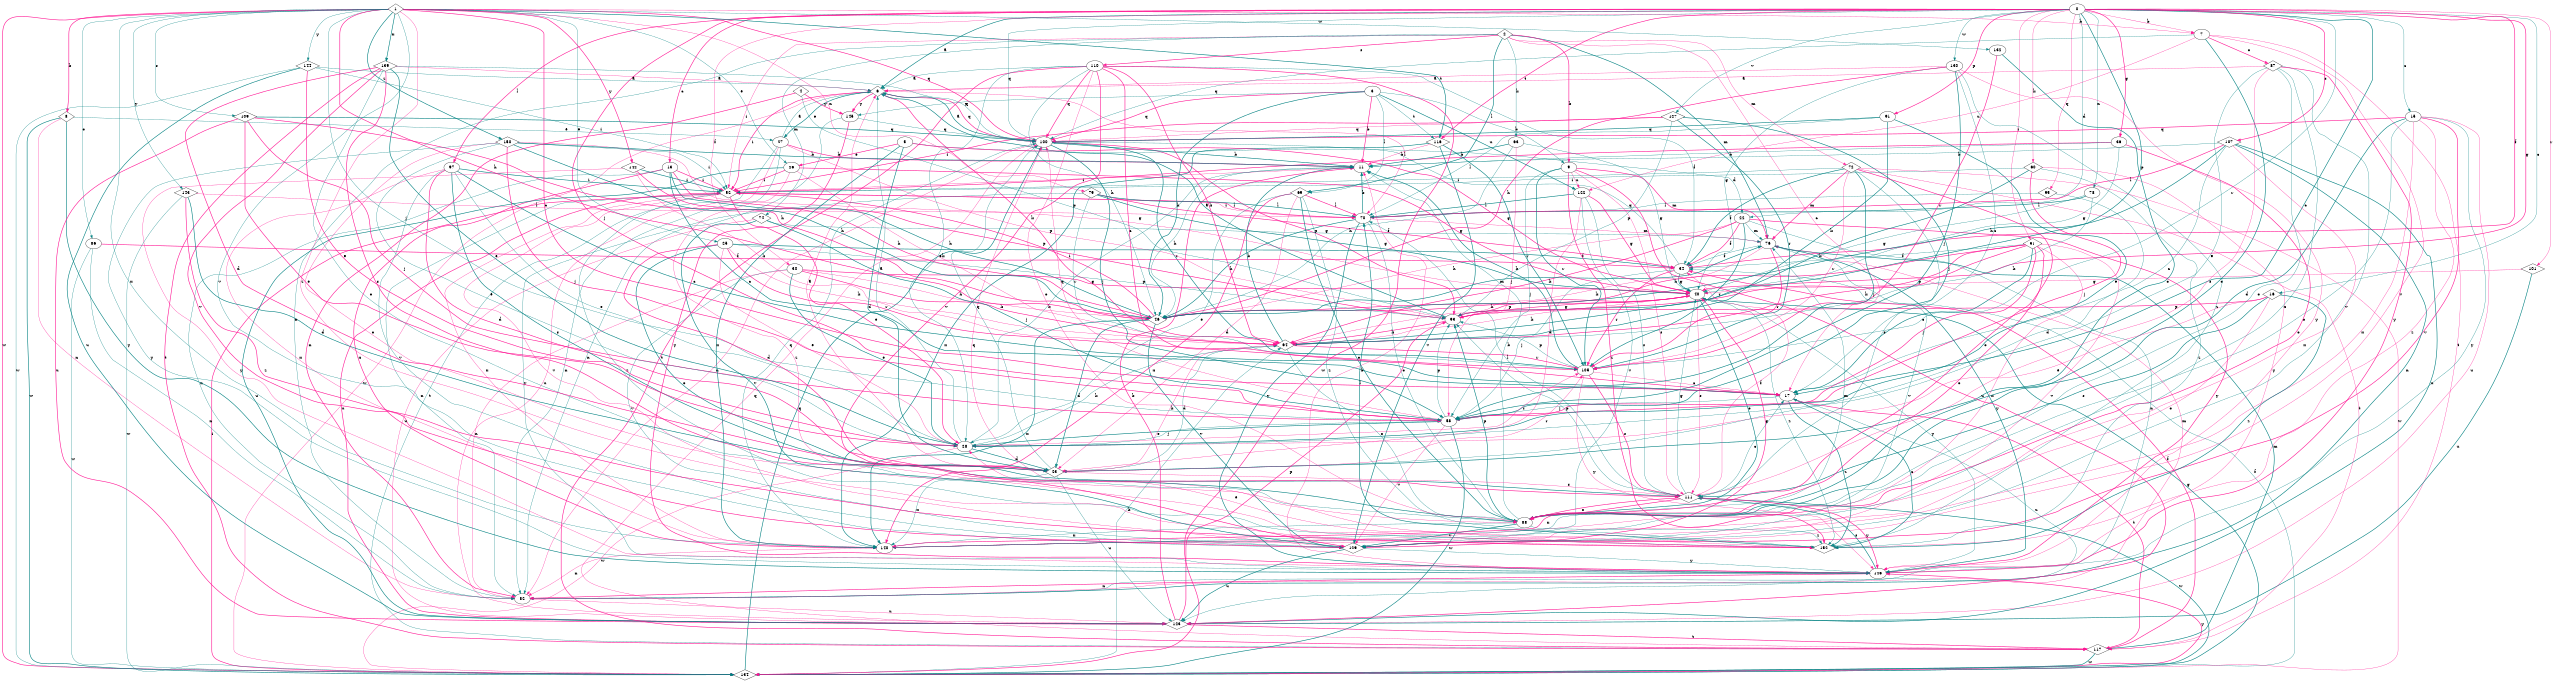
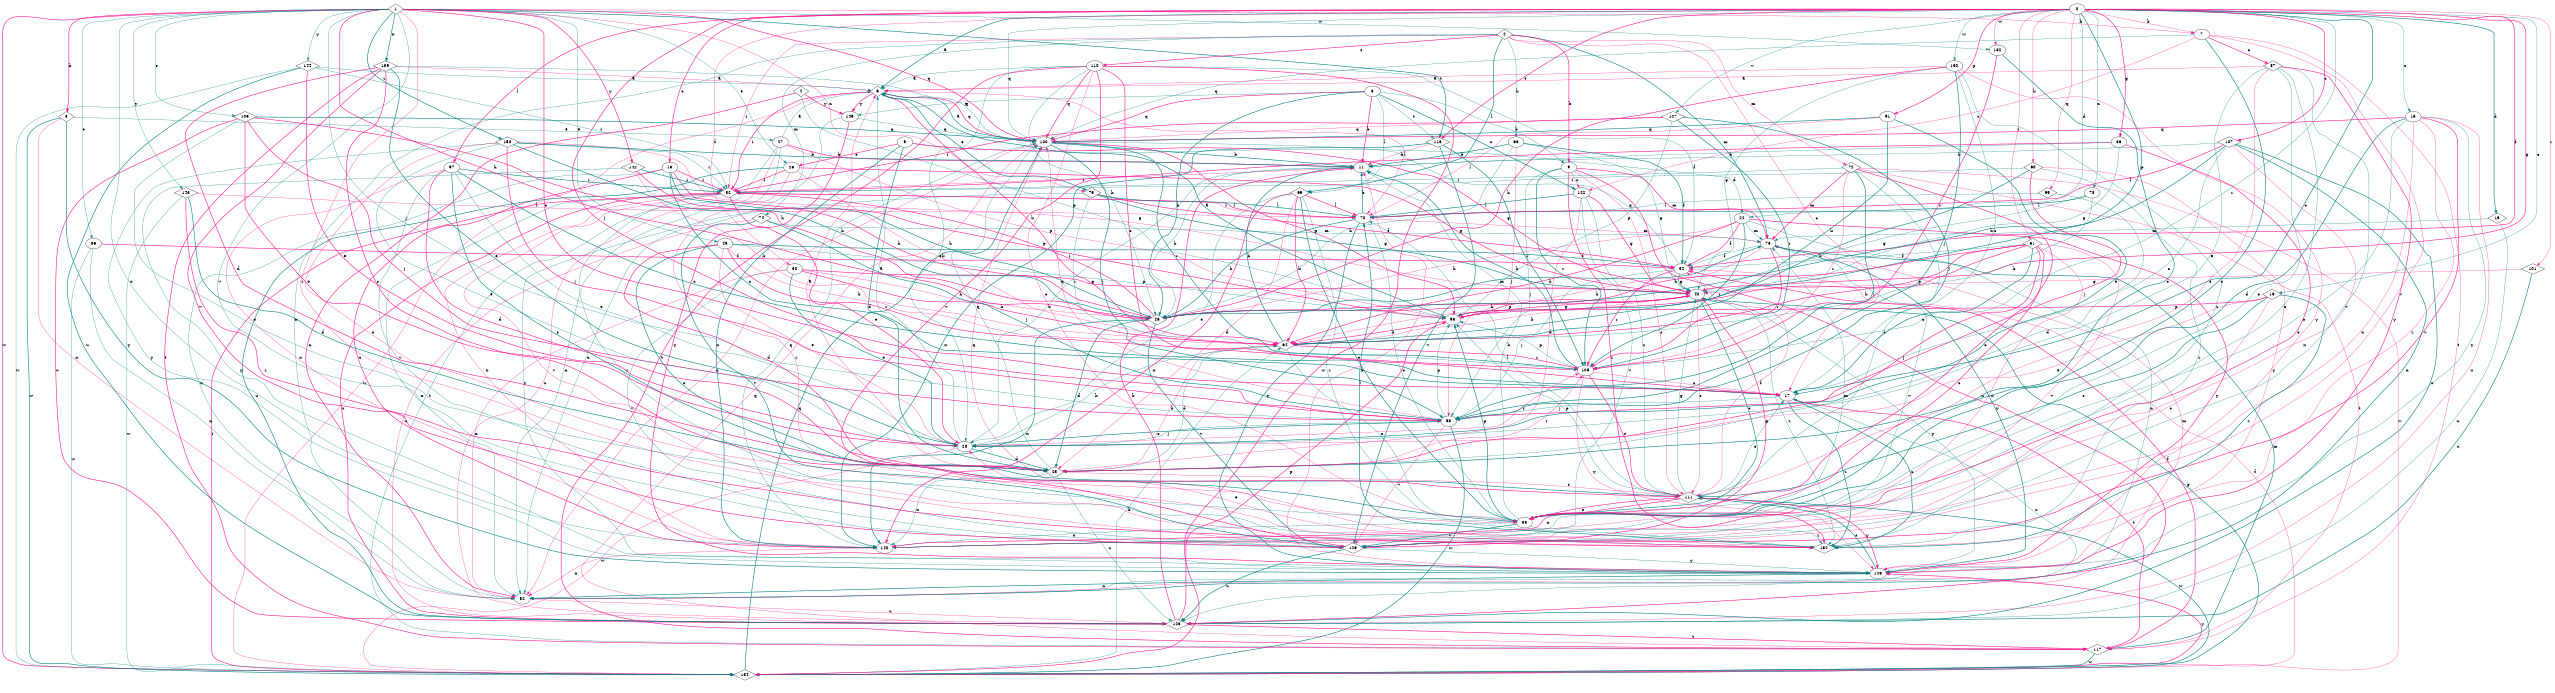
none -> (2021, 12)
(824, 104) -> (975, 158)
(1615, 132) -> (1615, 132)
(1759, 196) -> (1643, 161)
(1205, 197) -> (1297, 267)
none -> (2497, 218)
(1327, 231) -> (1327, 231)
(725, 244) -> (725, 244)
(1825, 391) -> (1692, 425)
(689, 442) -> (709, 460)
(575, 532) -> (575, 532)
(1101, 584) -> (1101, 584)
(2282, 662) -> (2282, 662)
